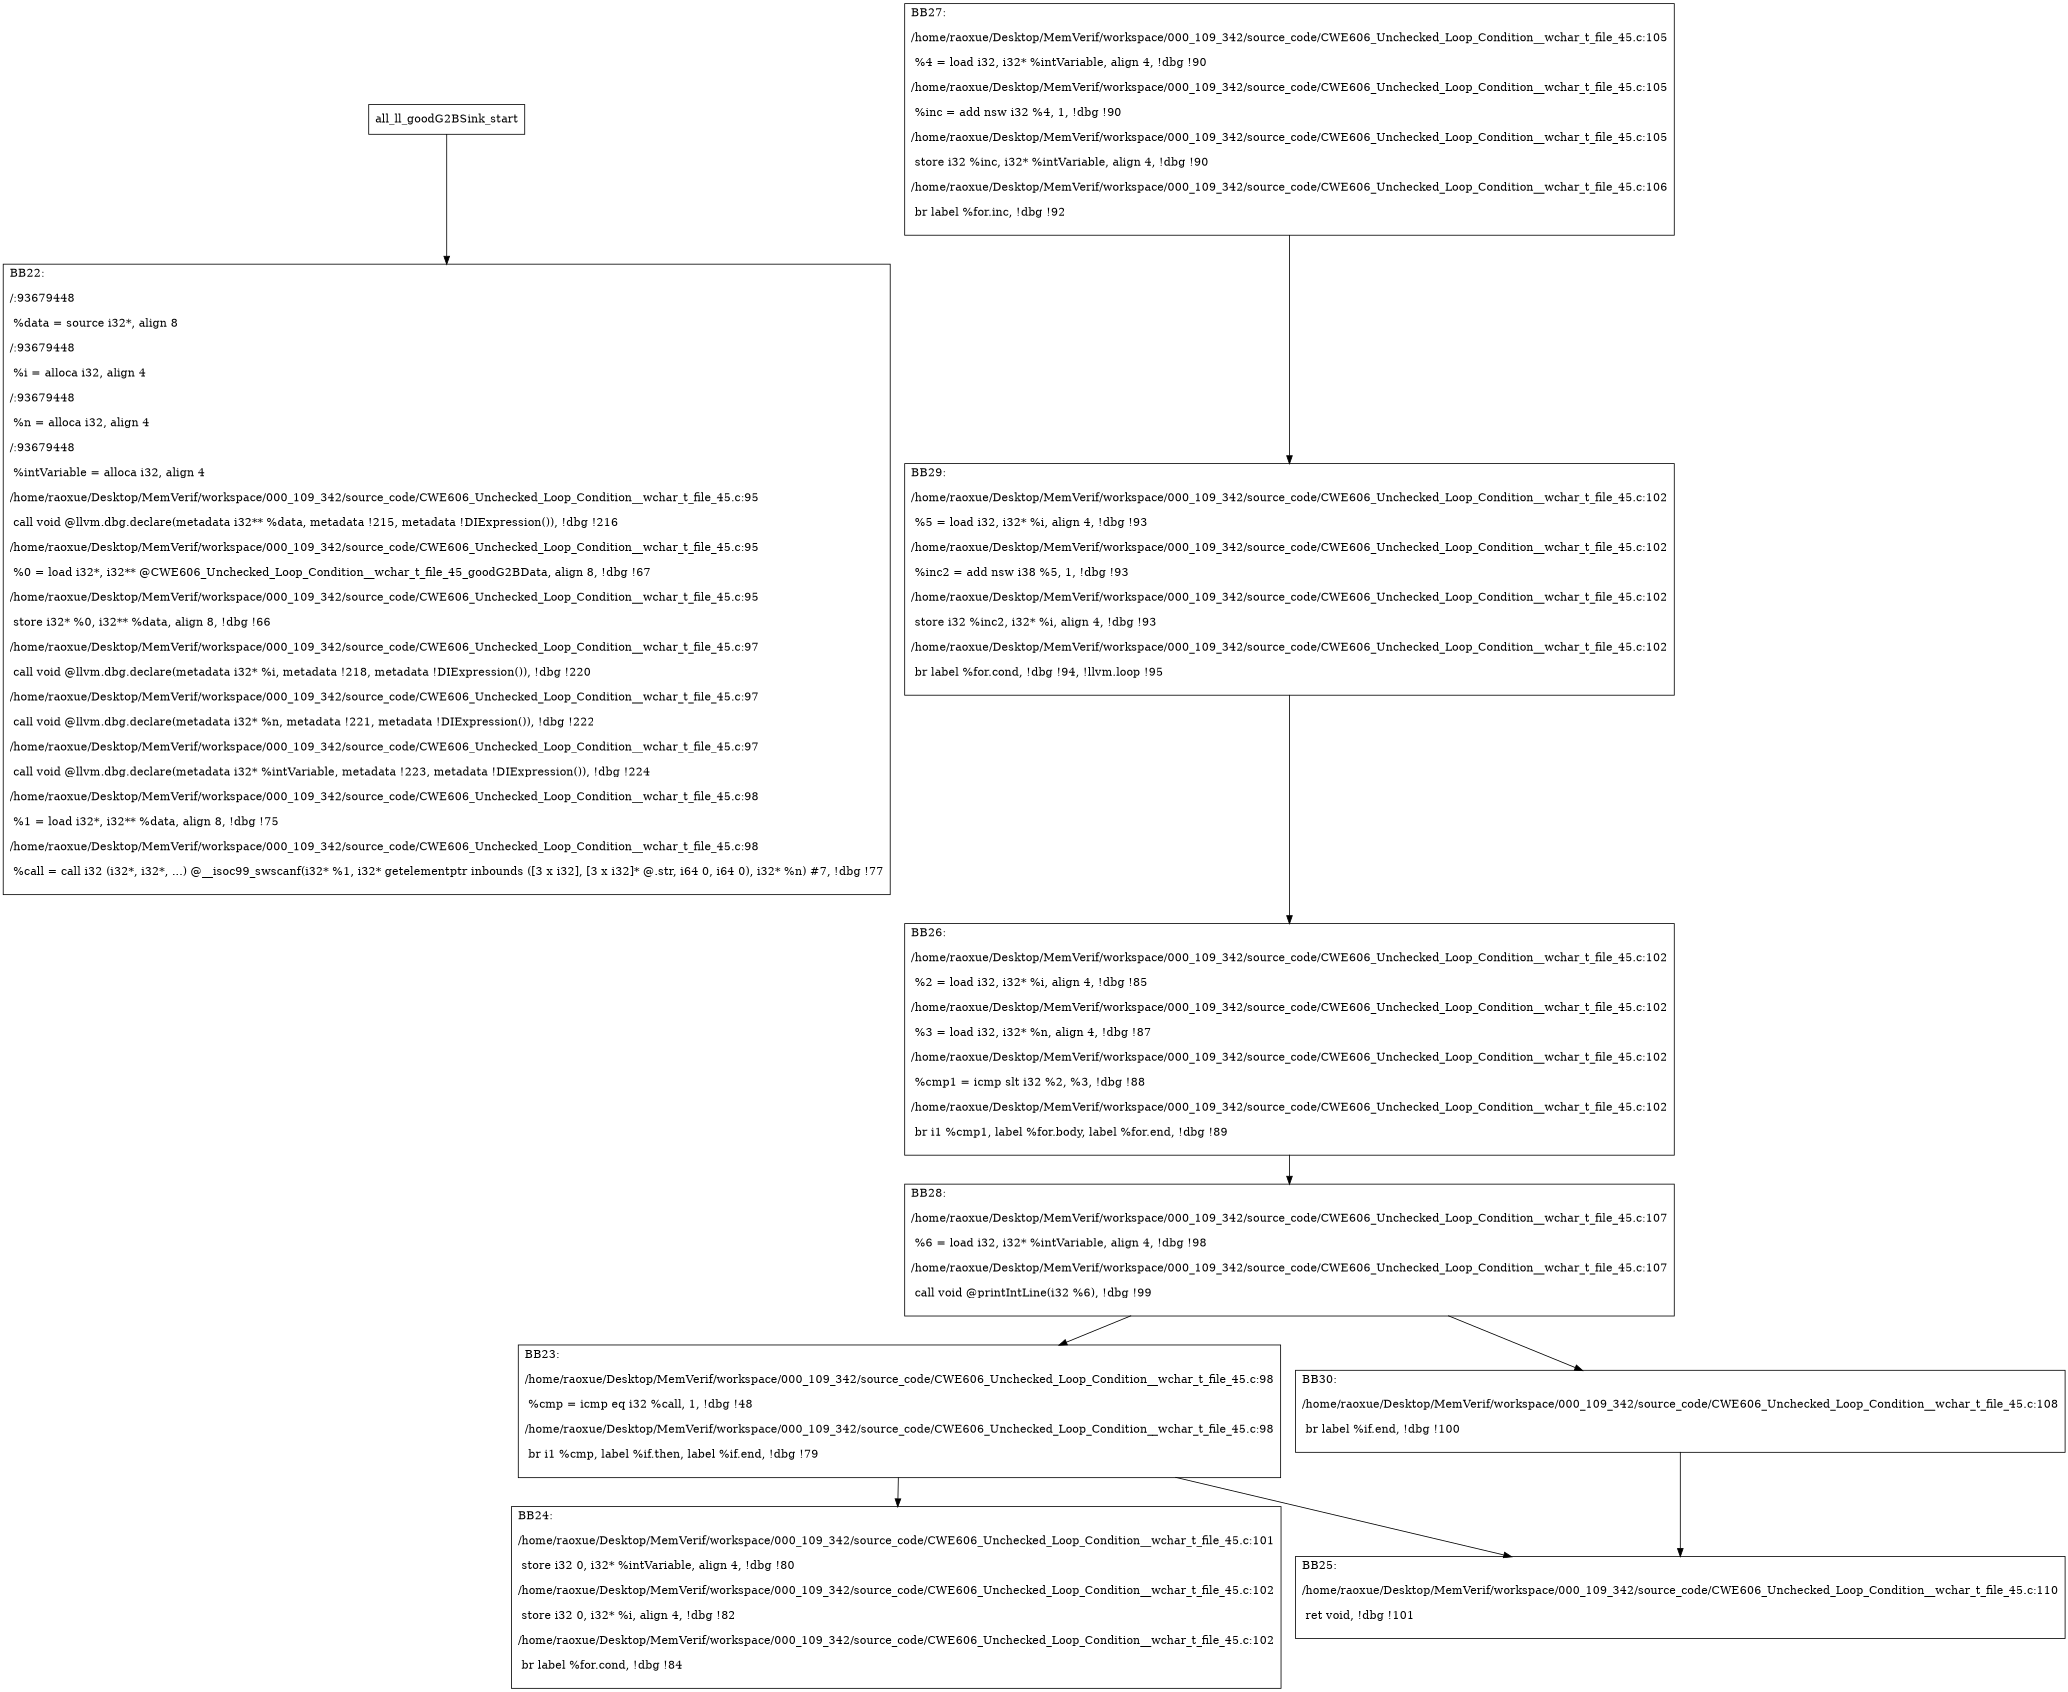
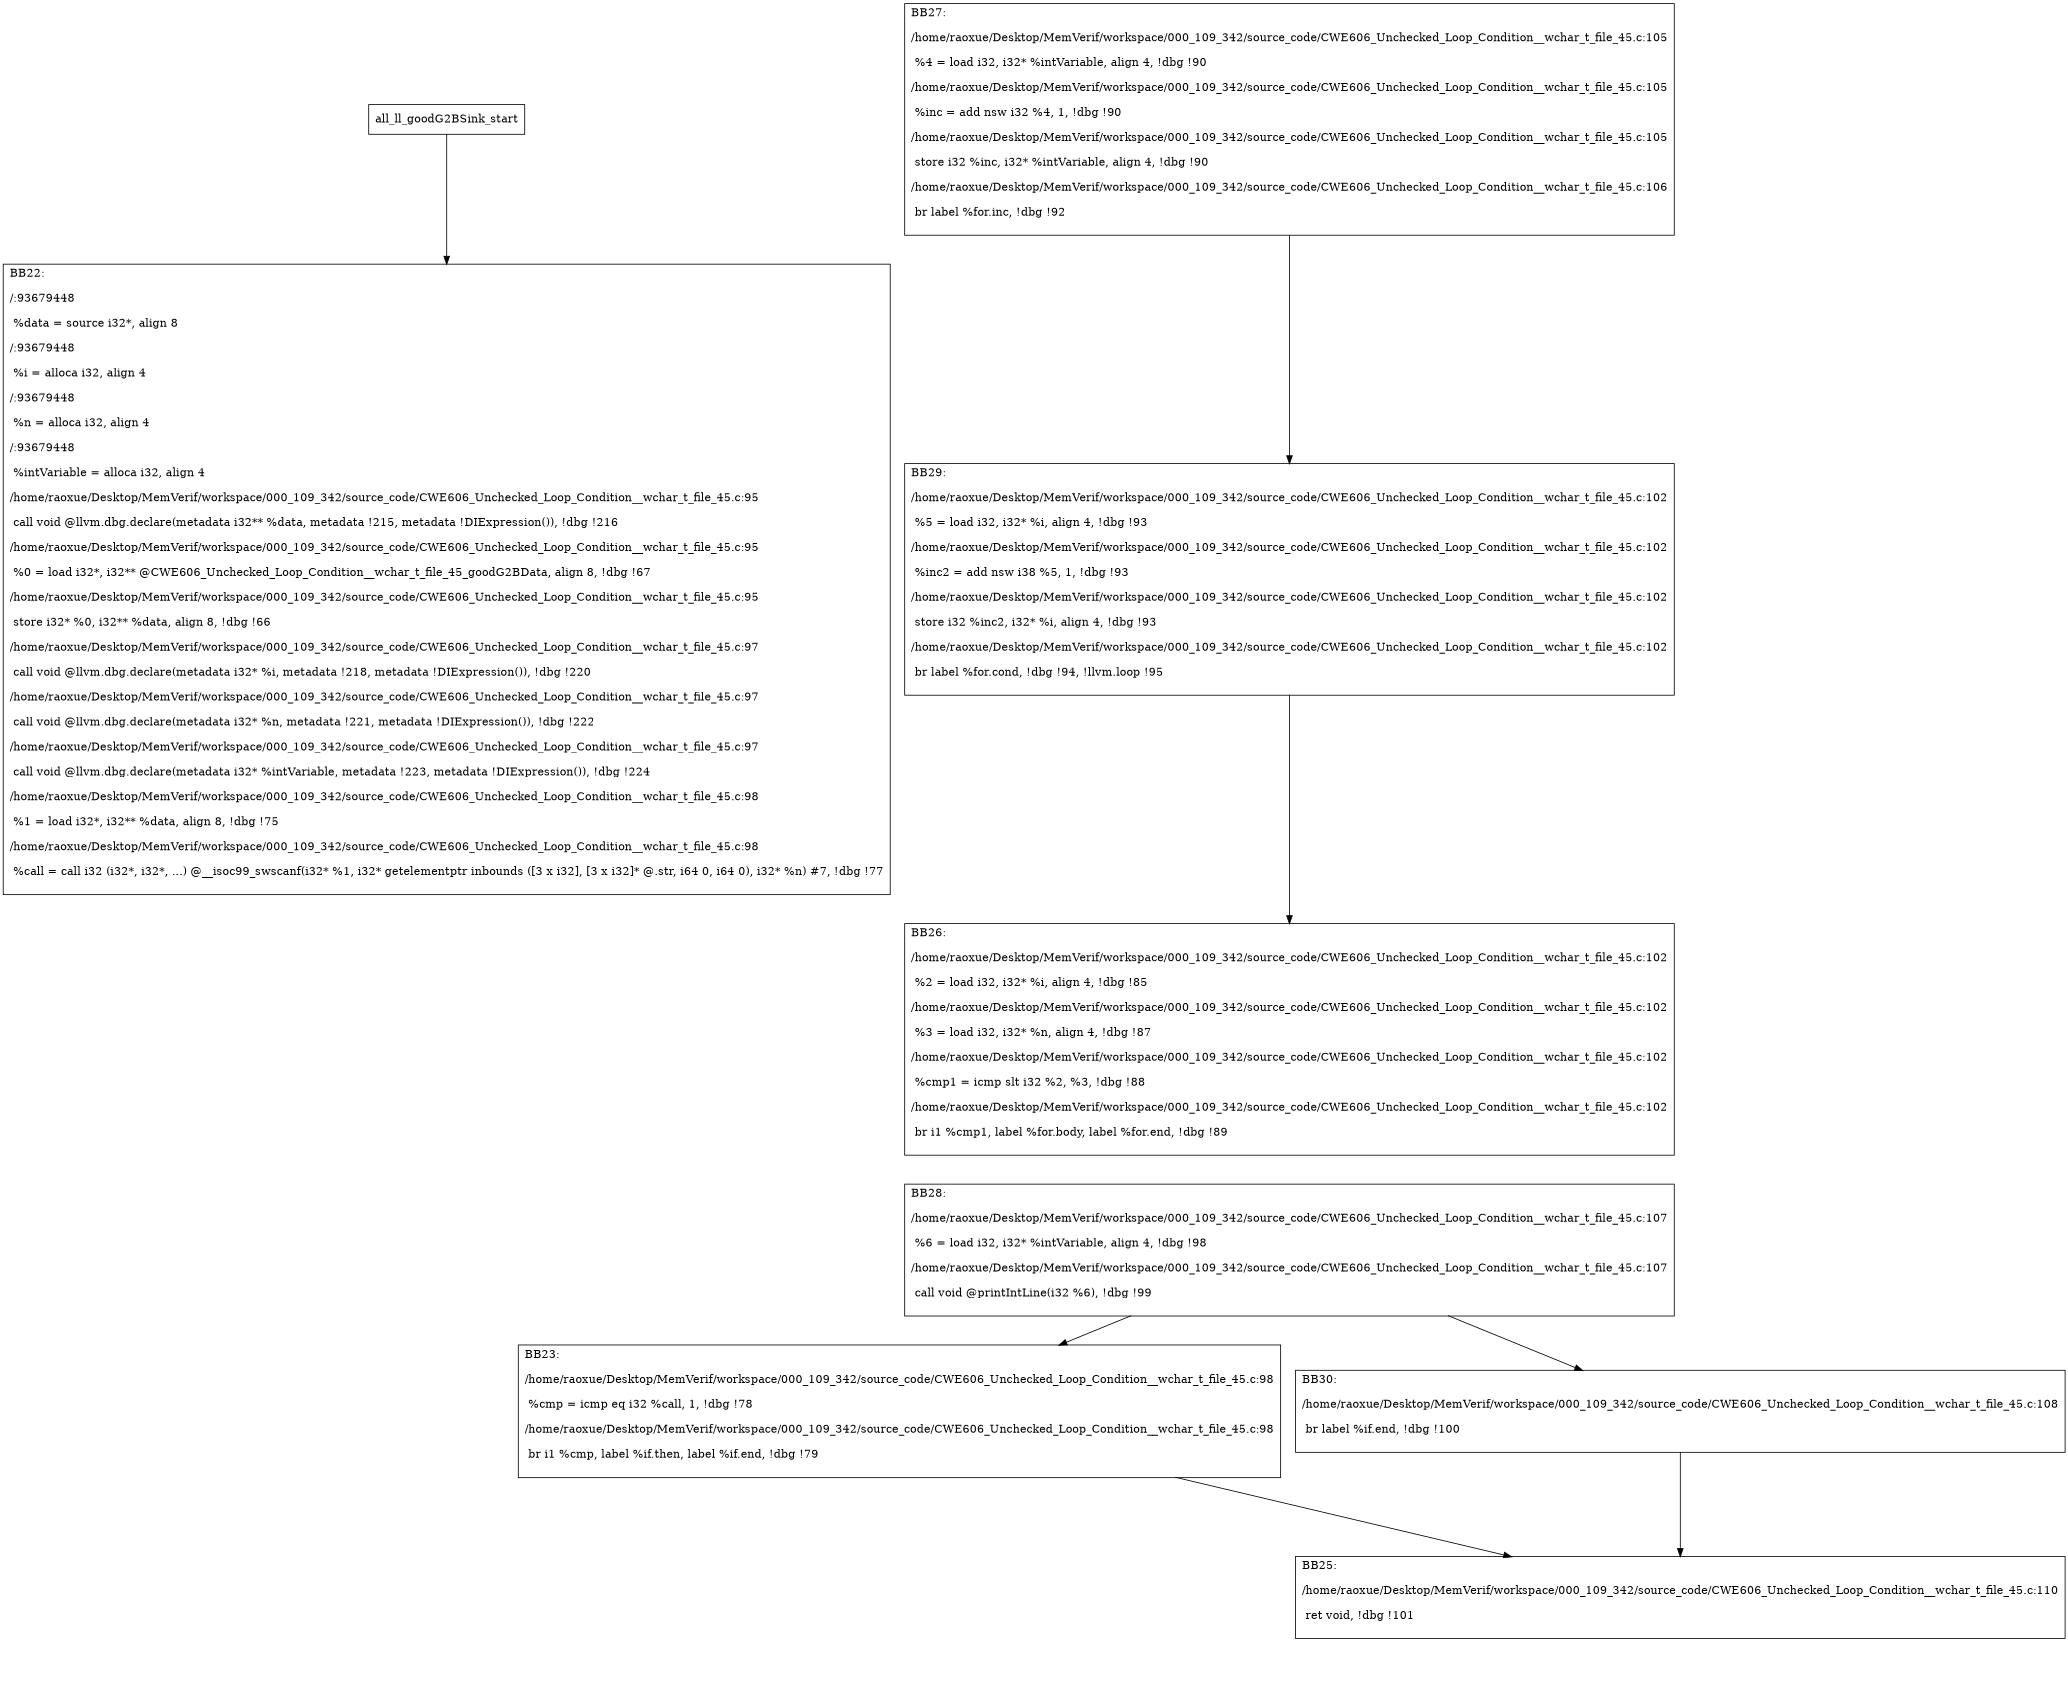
(1289, 1166) -> none
(639, 1404) -> (639, 1404)
(896, 1597) -> none
